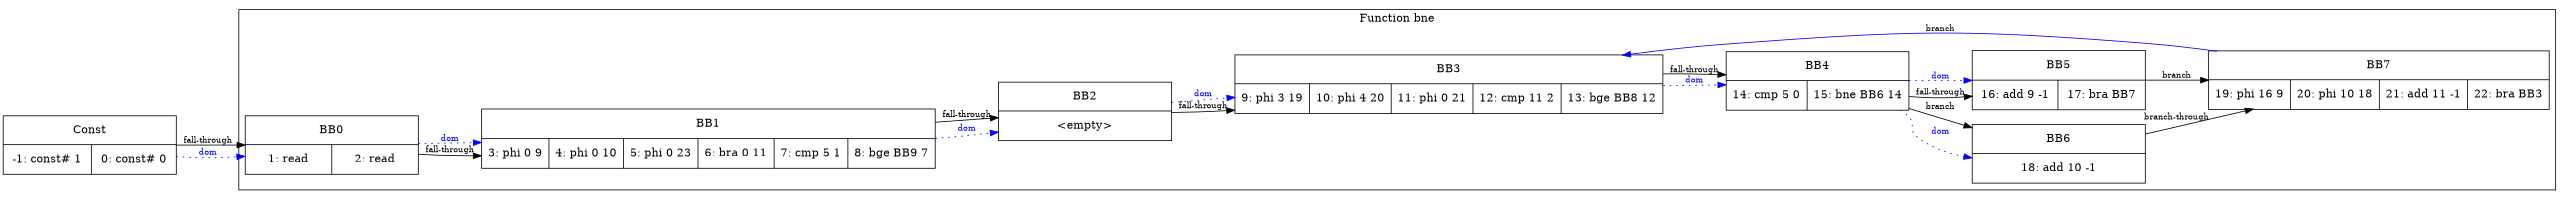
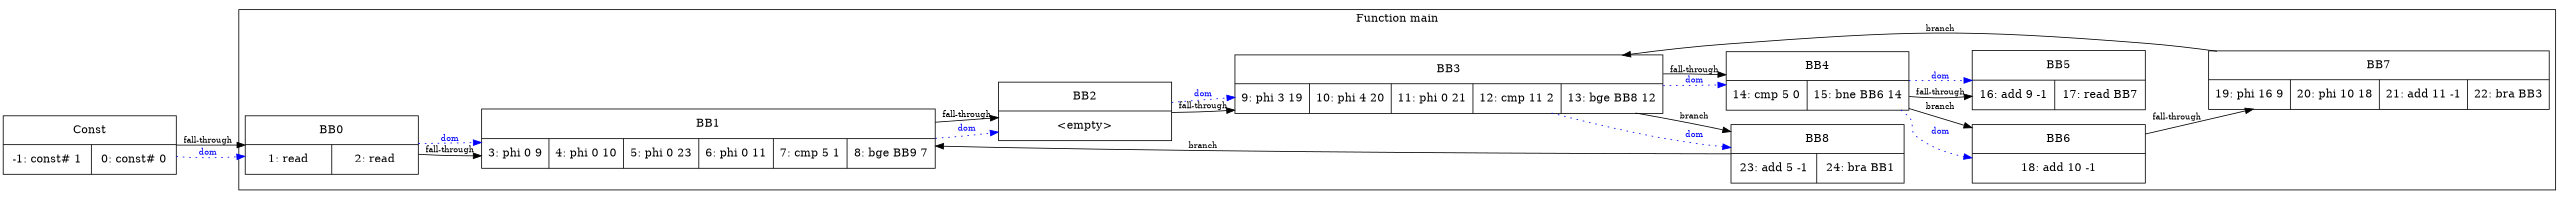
(1397, 19) -> (1397, 19)
(1924, 33) -> (1924, 33)
(2173, 80) -> none
(2102, 95) -> (2100, 95)
(2177, 117) -> (2177, 117)
(736, 153) -> (736, 153)
none -> (1818, 154)
